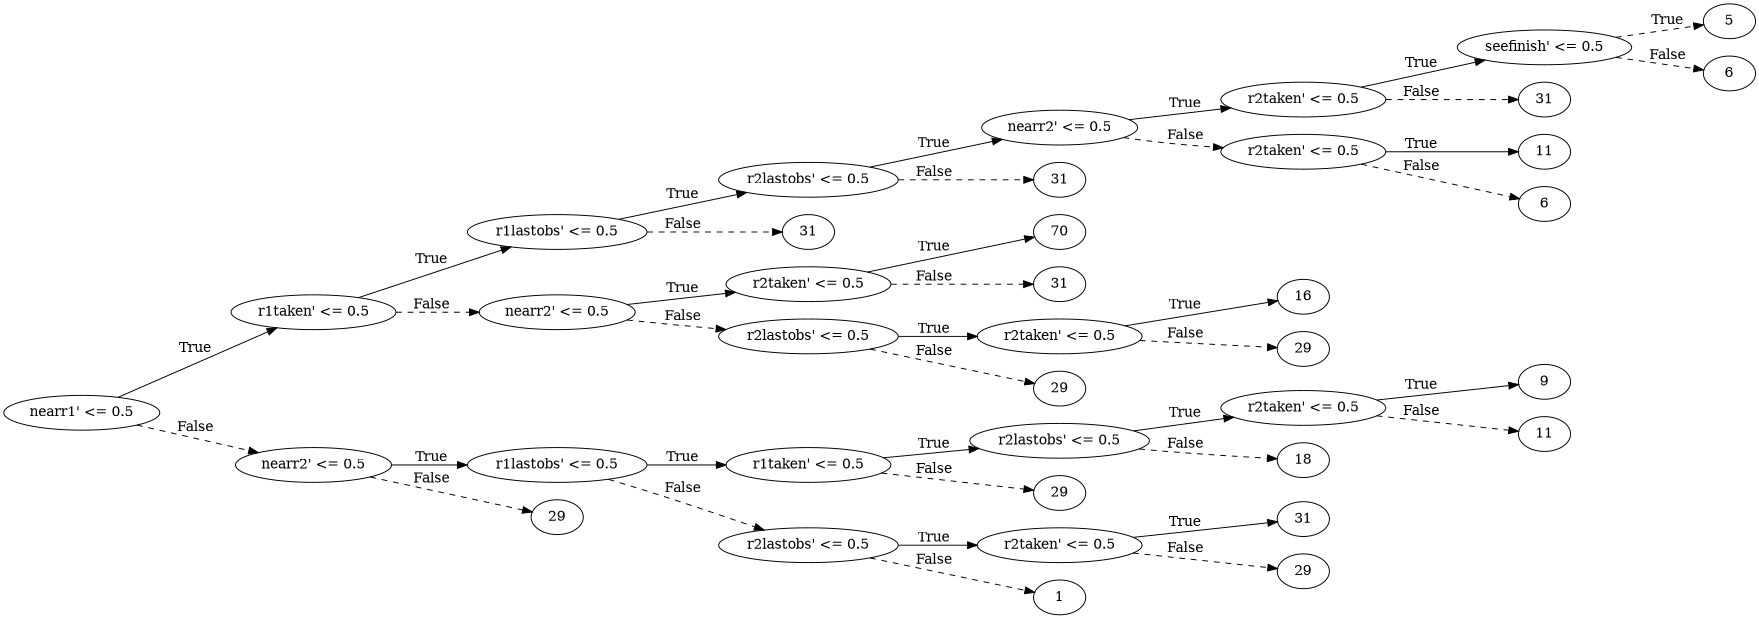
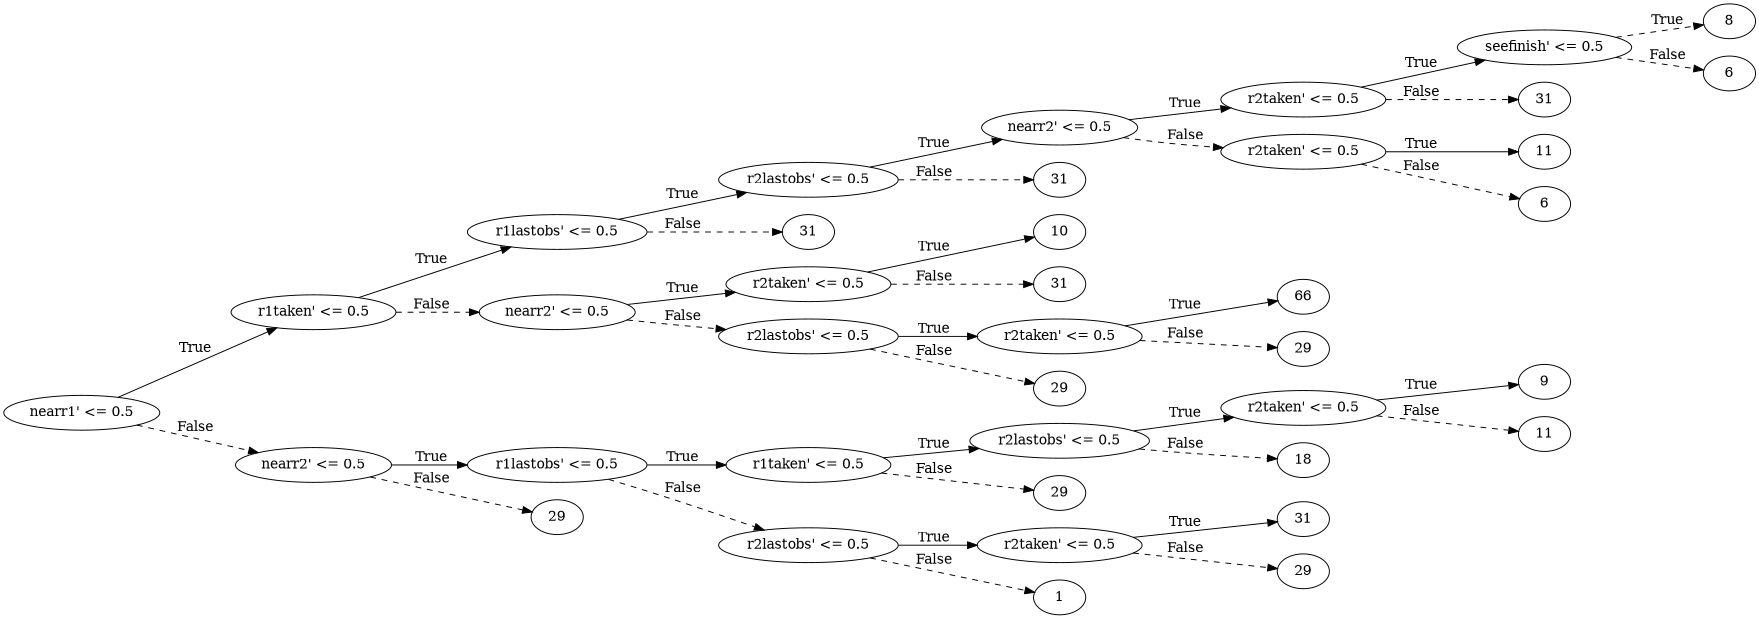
(1729, 21) -> (1729, 21)
(1060, 232) -> (1060, 232)
(1303, 297) -> (1303, 297)
